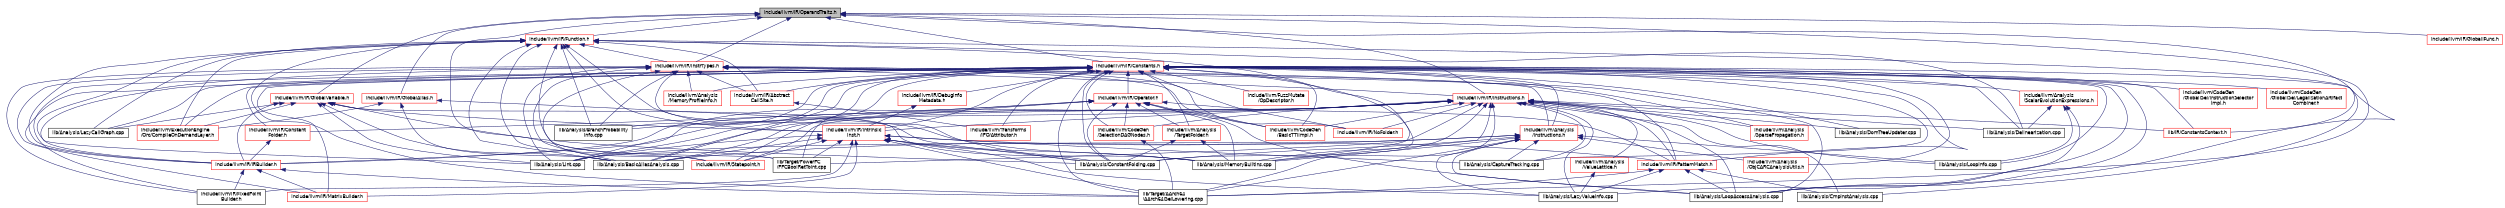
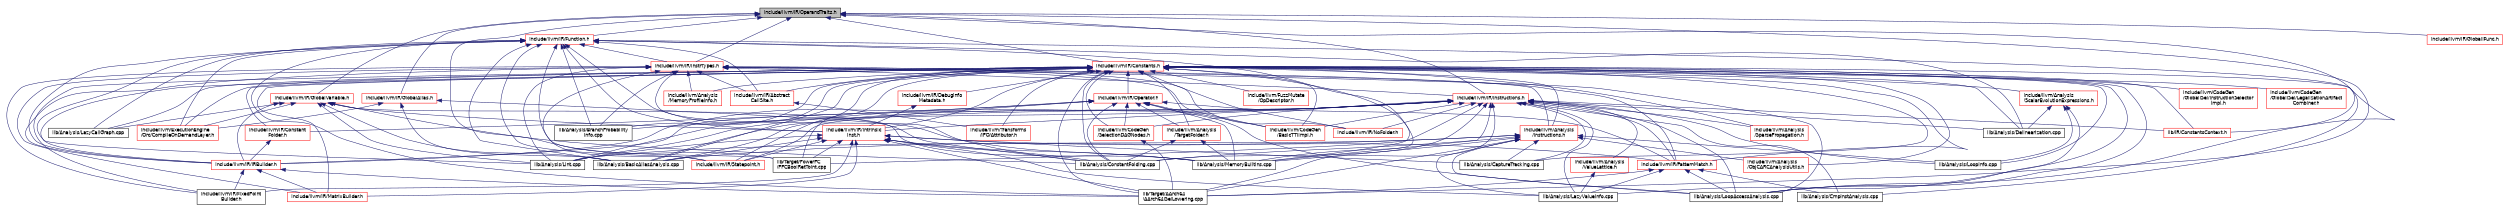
(536, 108) -> none
(1878, 133) -> none
